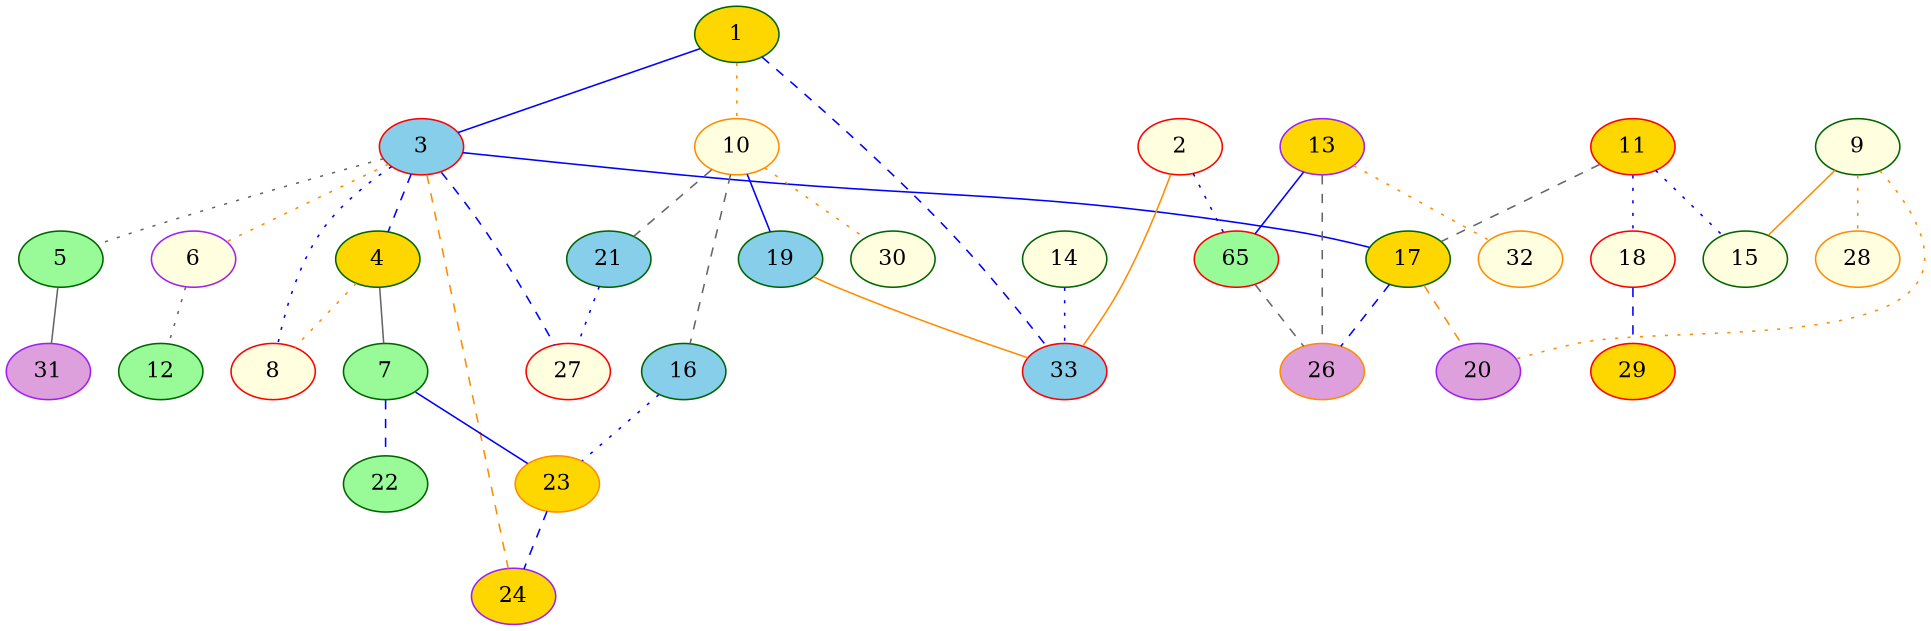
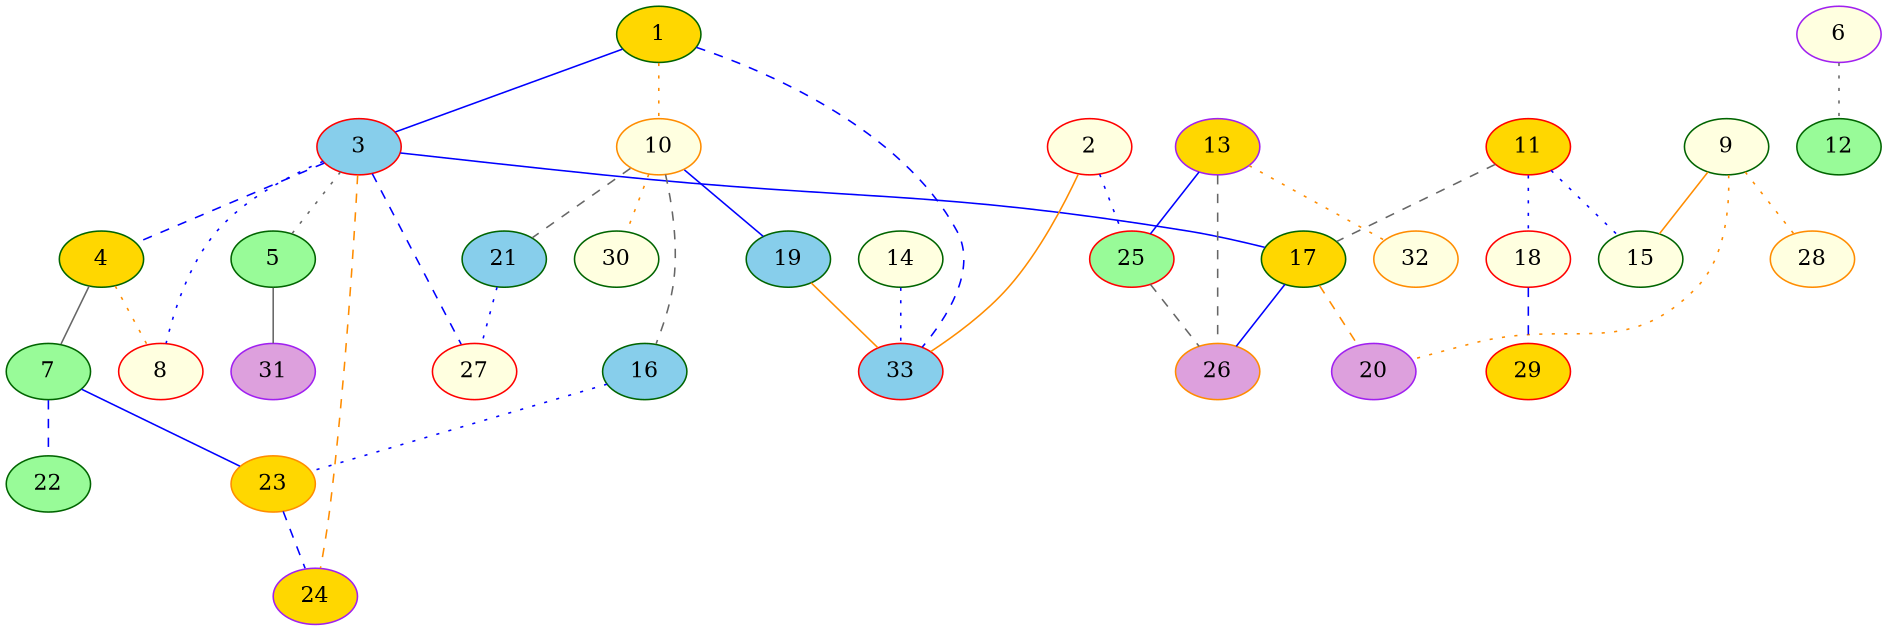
(308, 203) -> none
(1236, 259) -> (1132, 259)
(1365, 315) -> (1261, 315)
